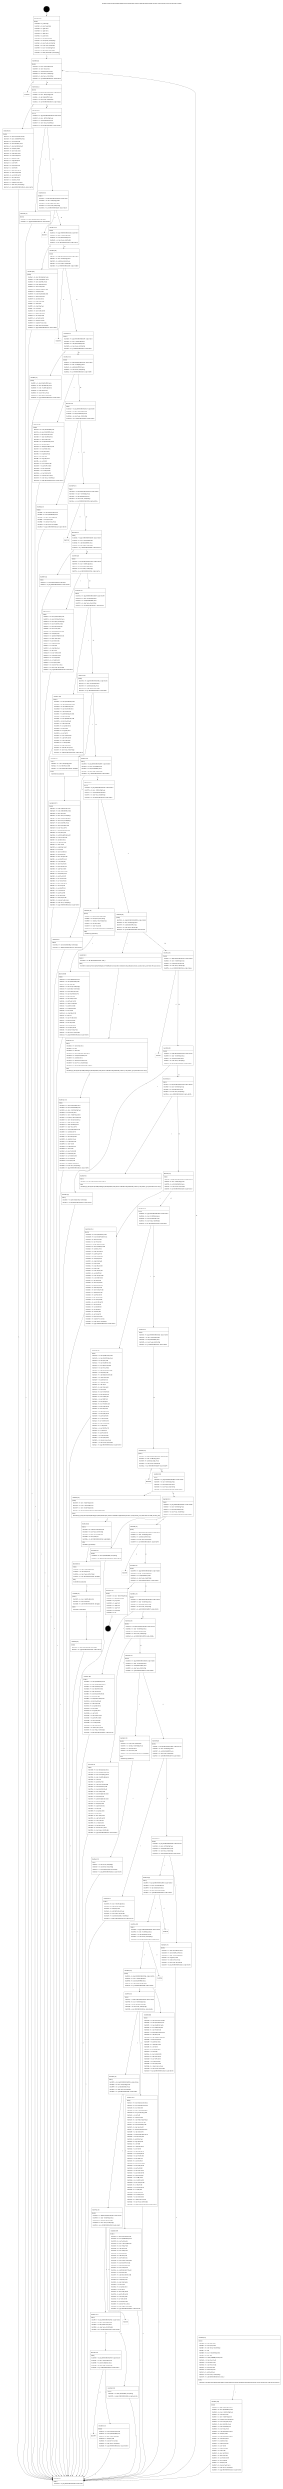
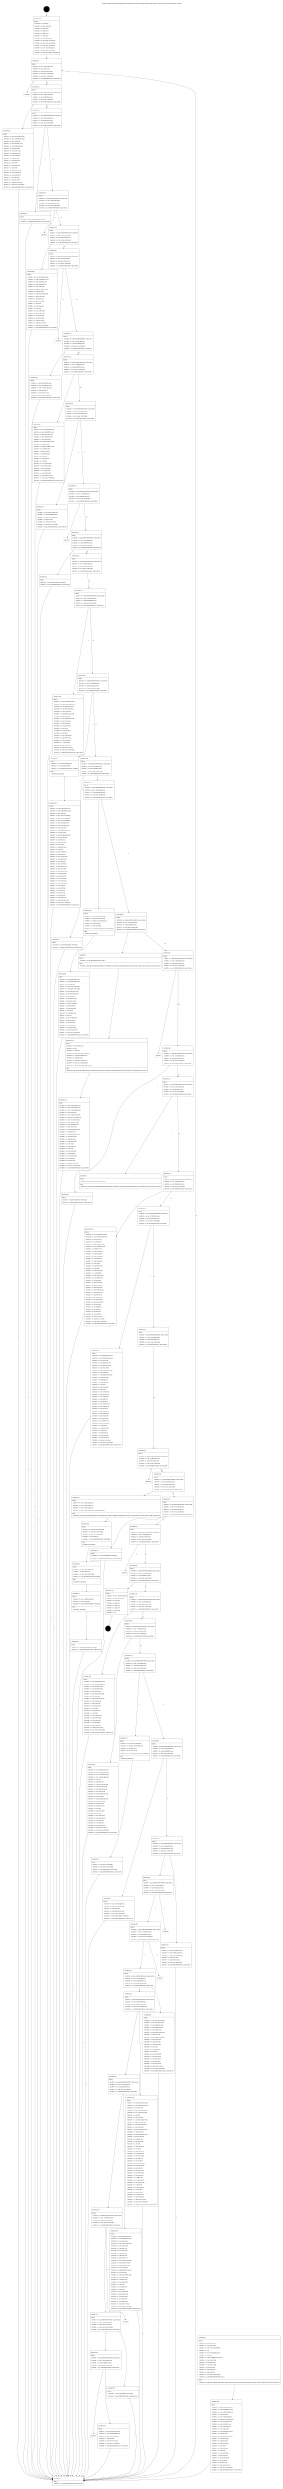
(58, 641) -> none
